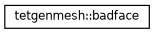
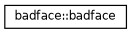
(77, 17) -> (66, 17)
